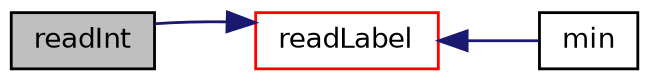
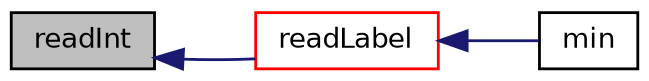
(191, 22) -> (219, 60)
